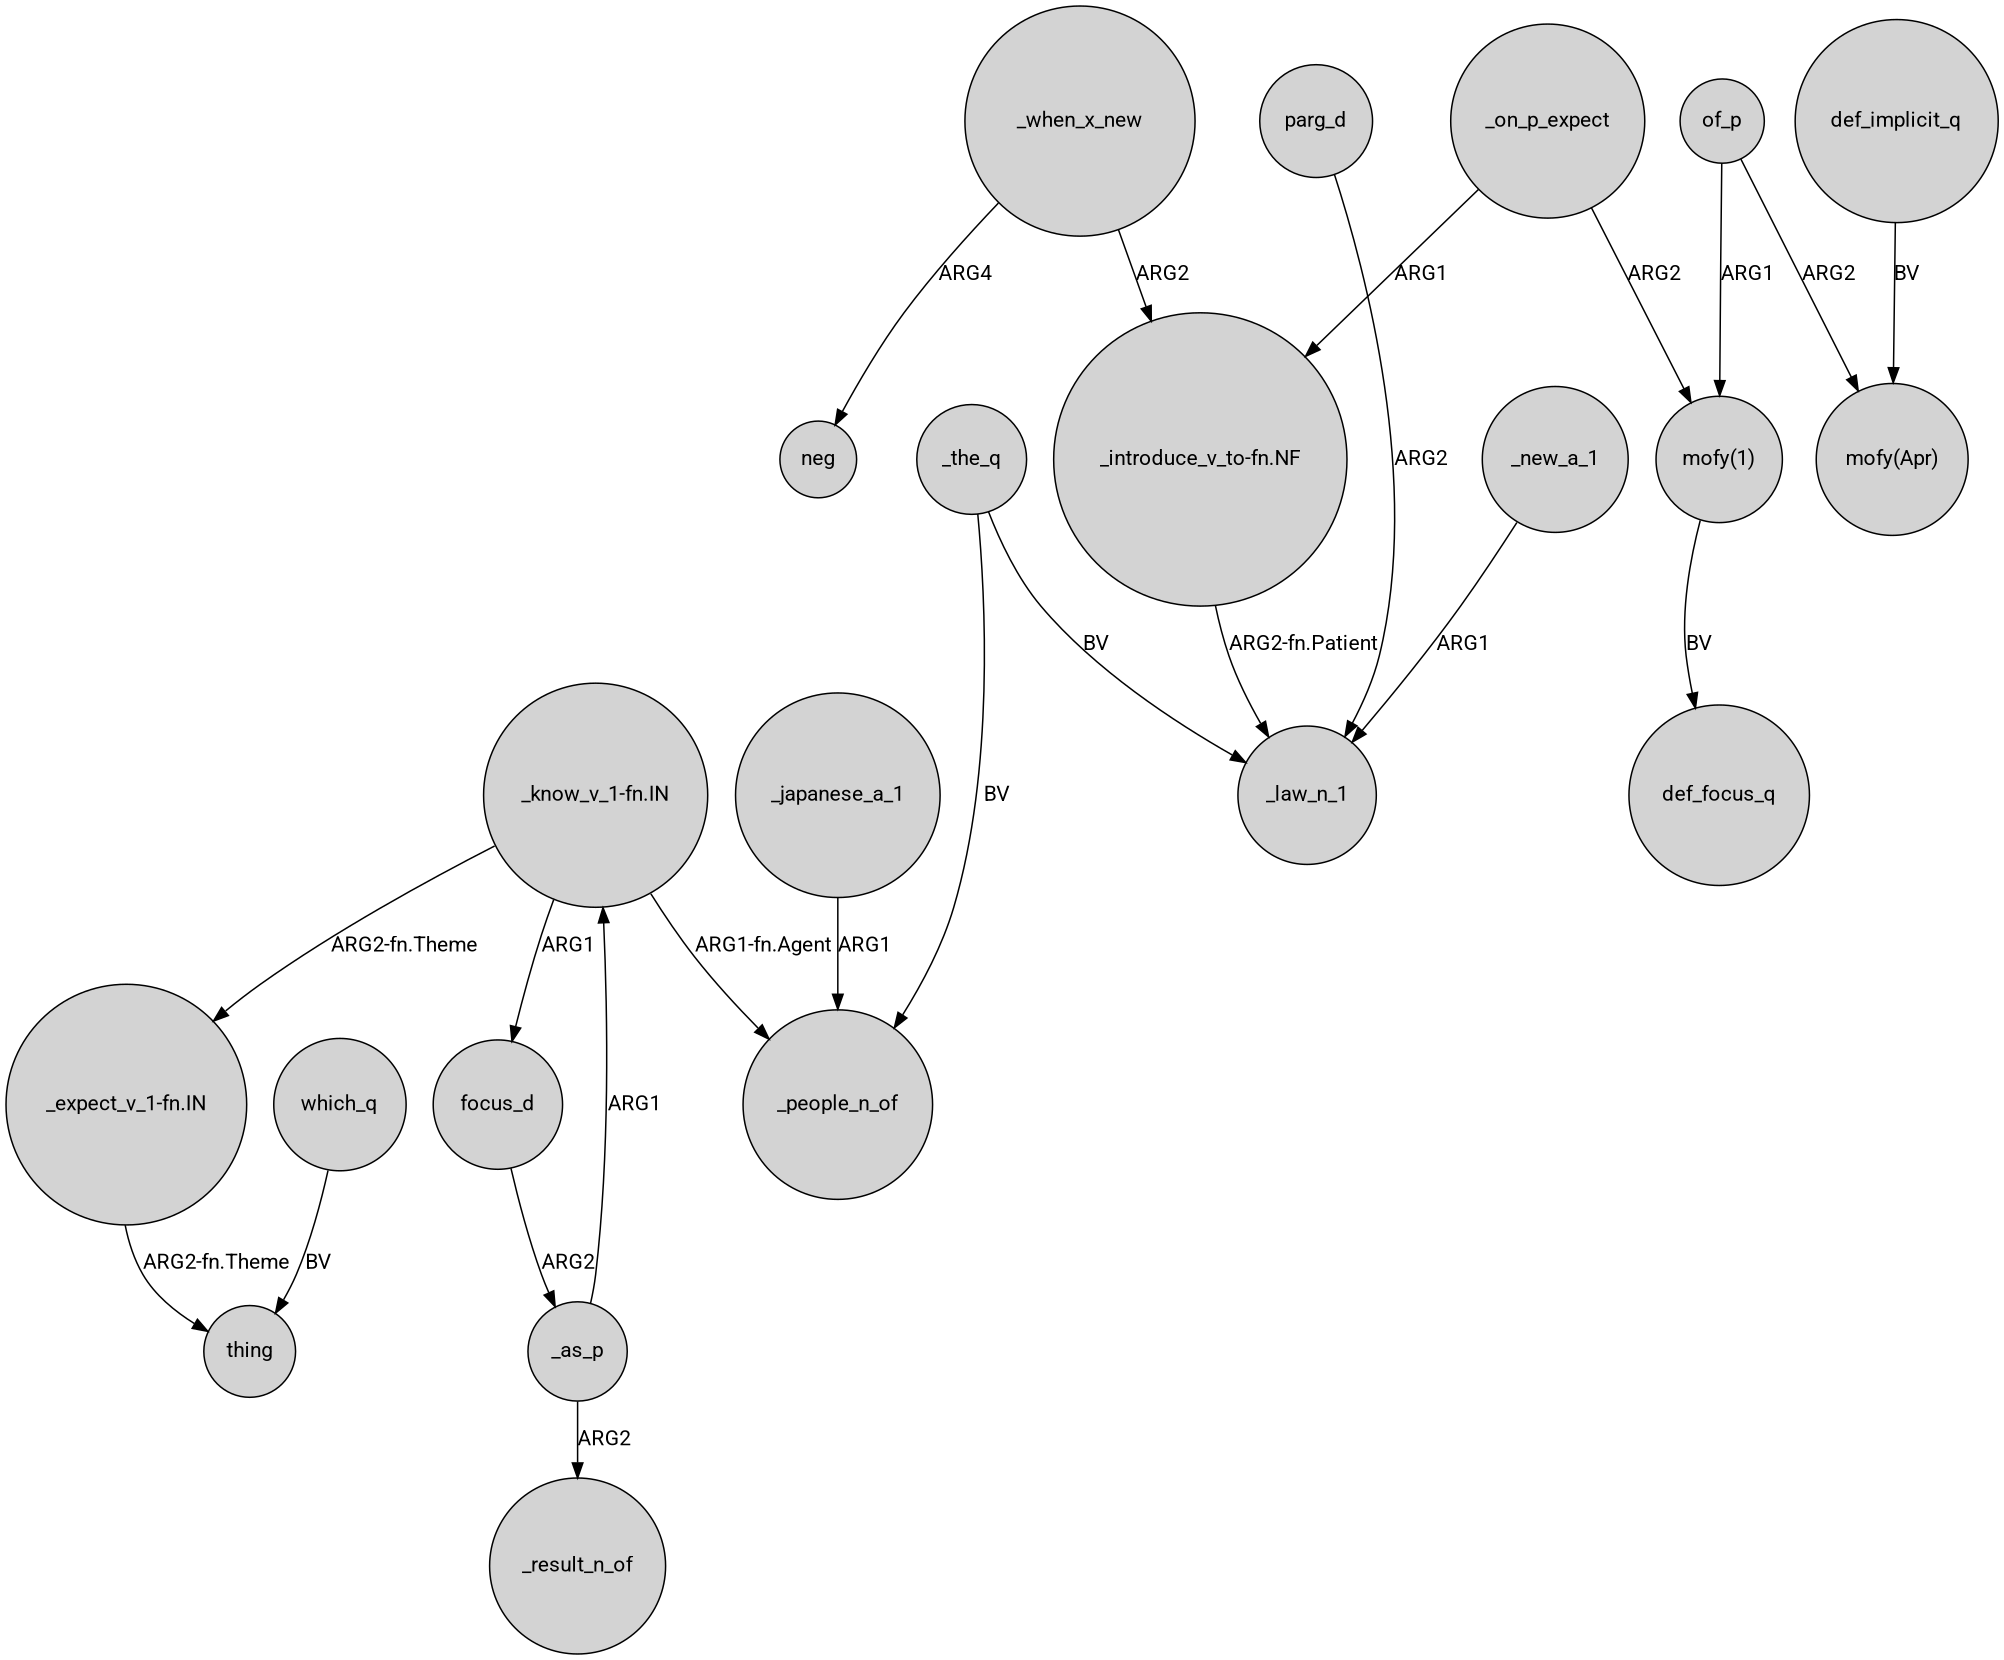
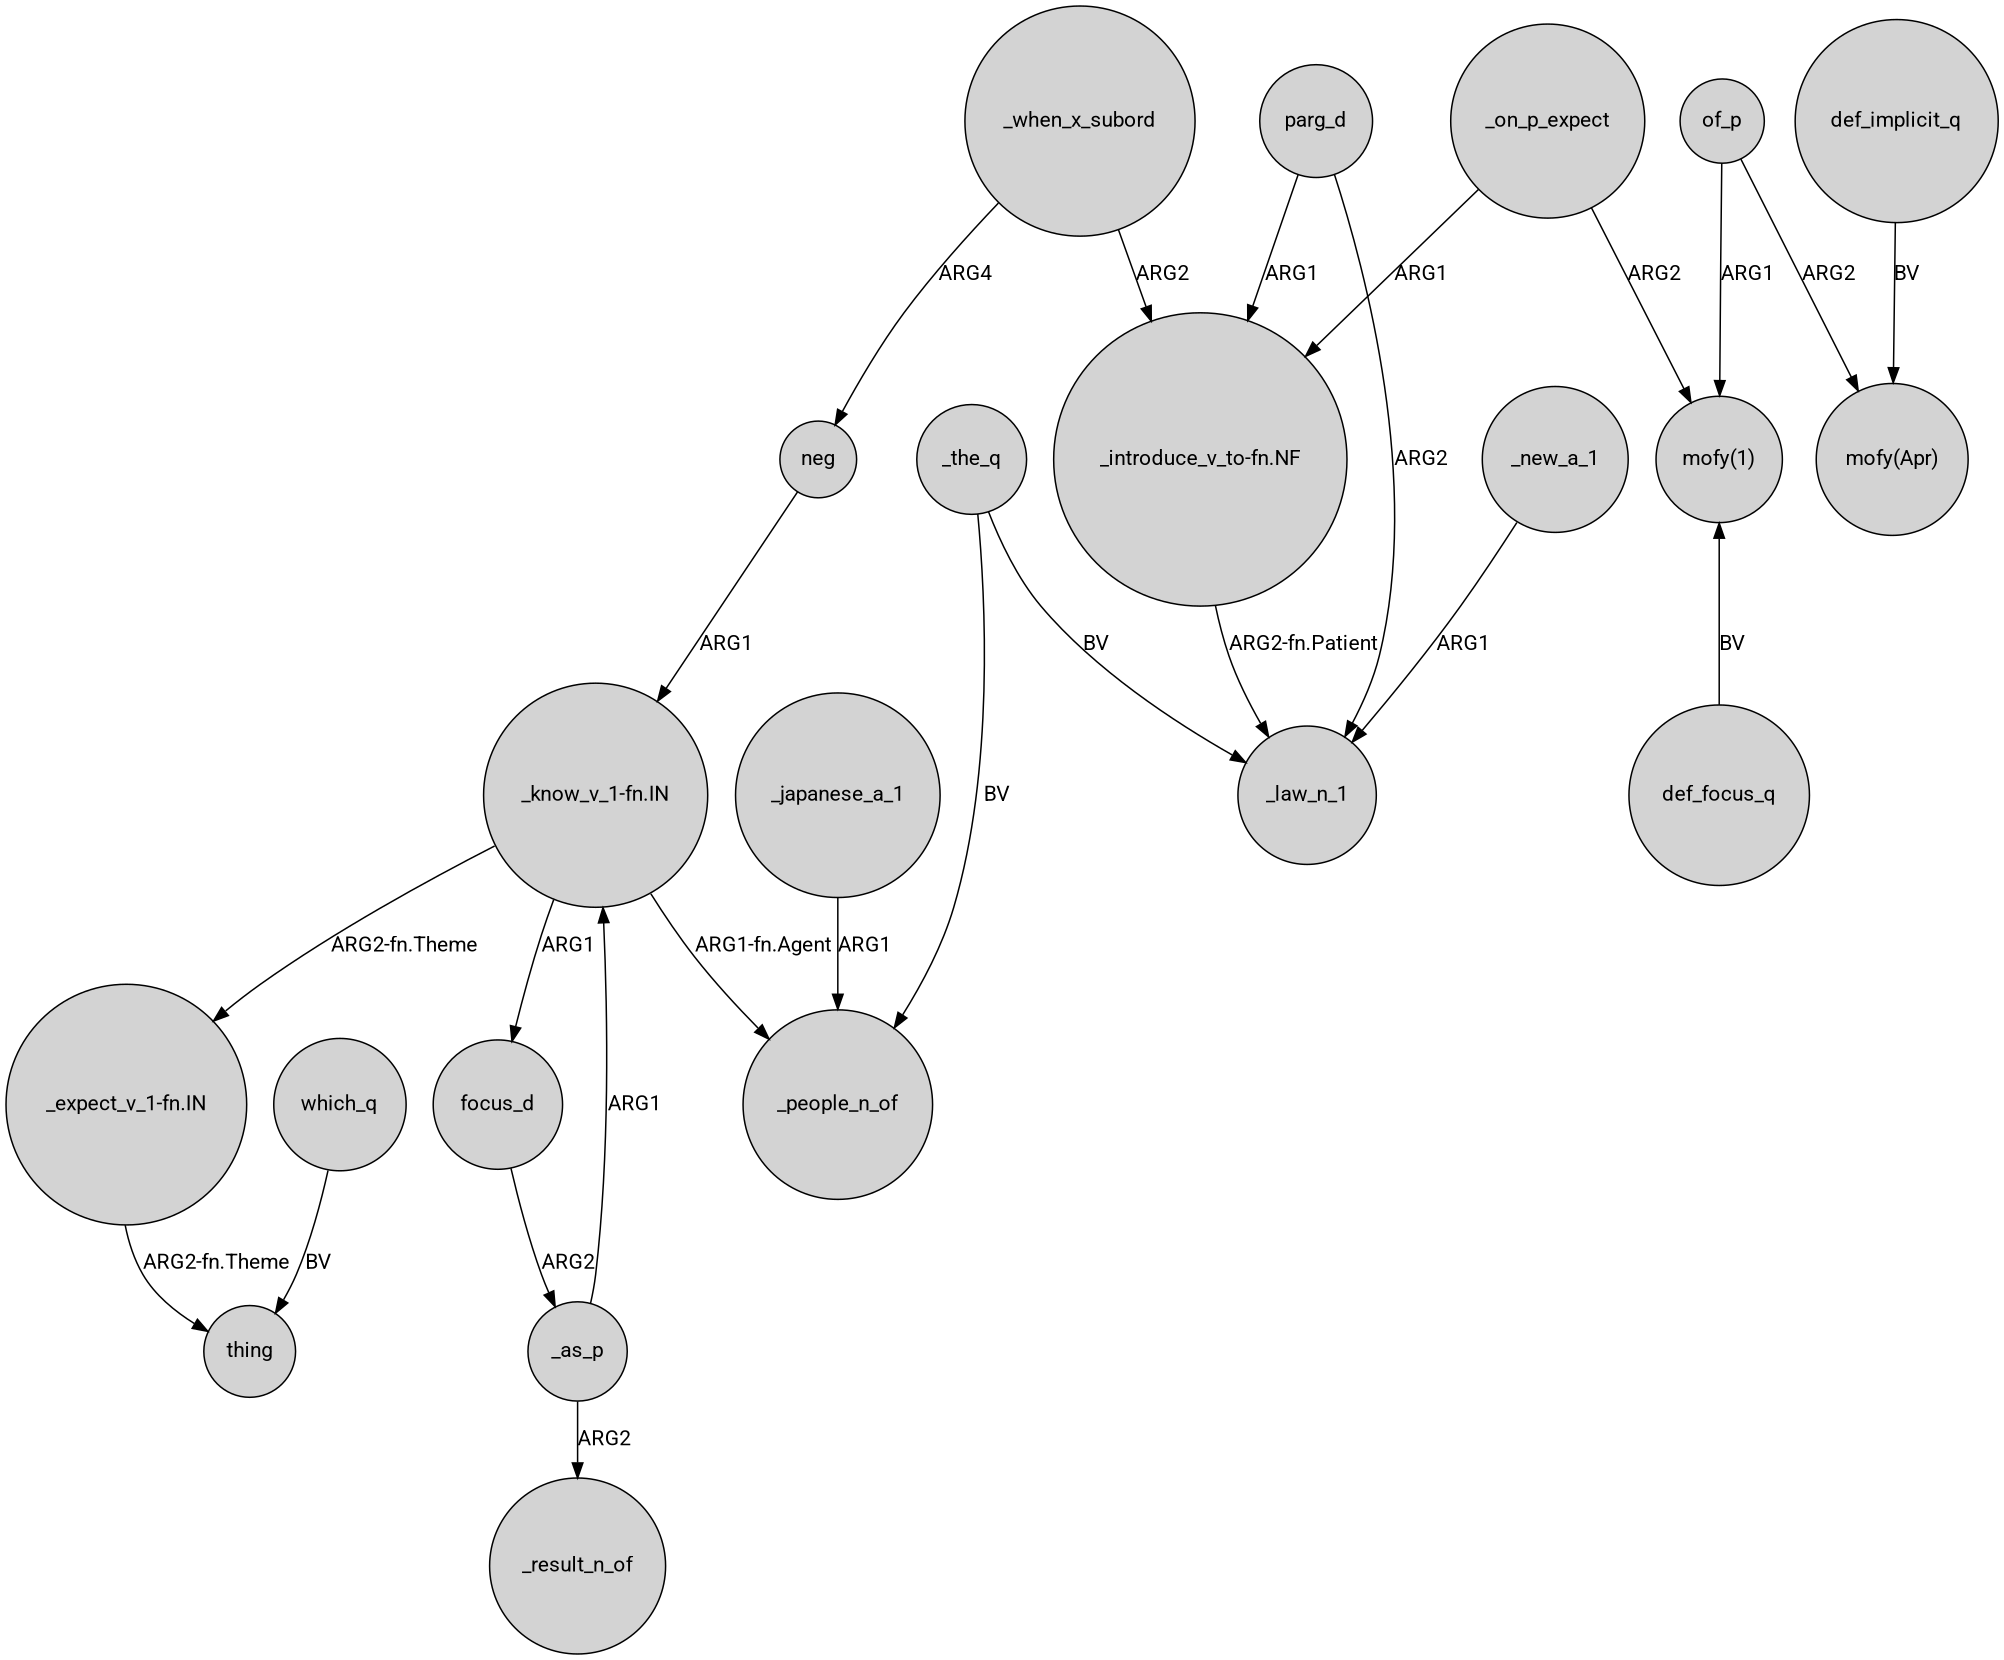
(1080, 121) -> (1080, 121)
none -> (1275, 240)
none -> (732, 590)
(1685, 606) -> (1719, 622)
